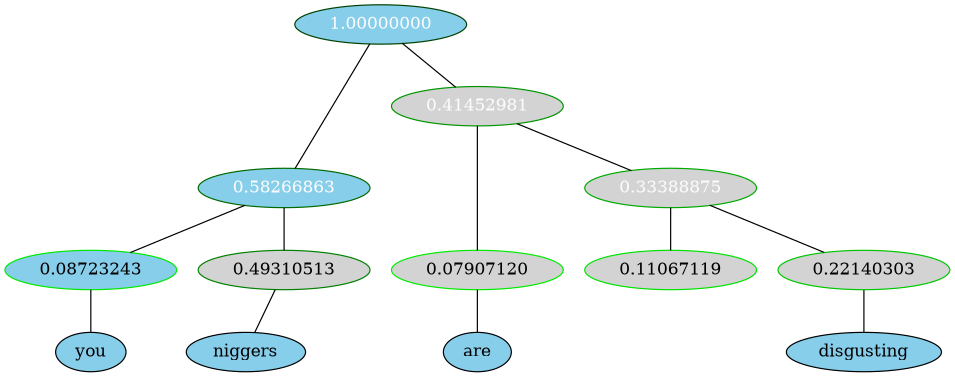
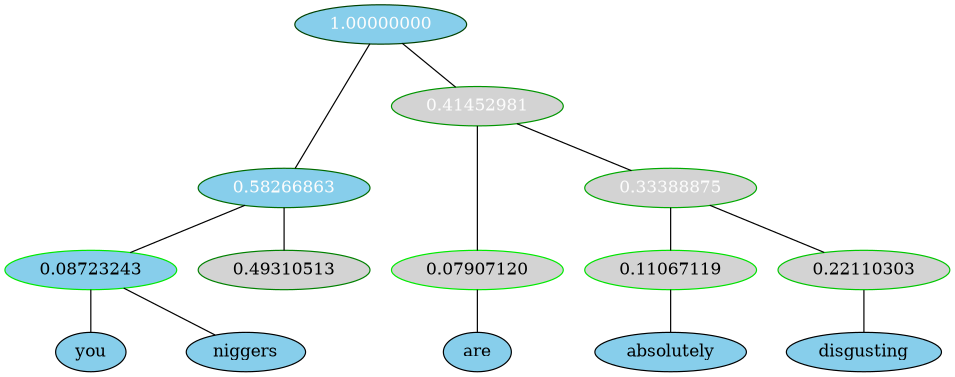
(864, 270) -> (864, 270)
(265, 311) -> (169, 312)
none -> (671, 352)
